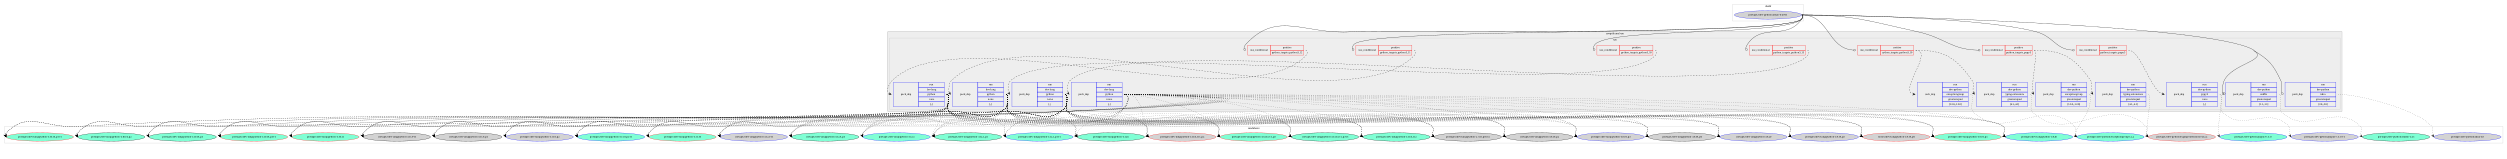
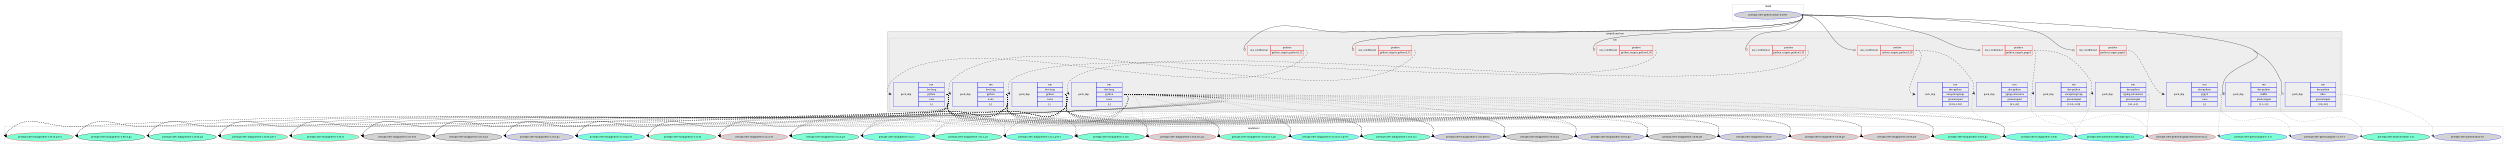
(754, 137) -> (754, 137)
(1325, 137) -> (1325, 137)
(1468, 137) -> (1468, 137)
(1825, 137) -> (1825, 137)
(1896, 137) -> (1896, 137)
